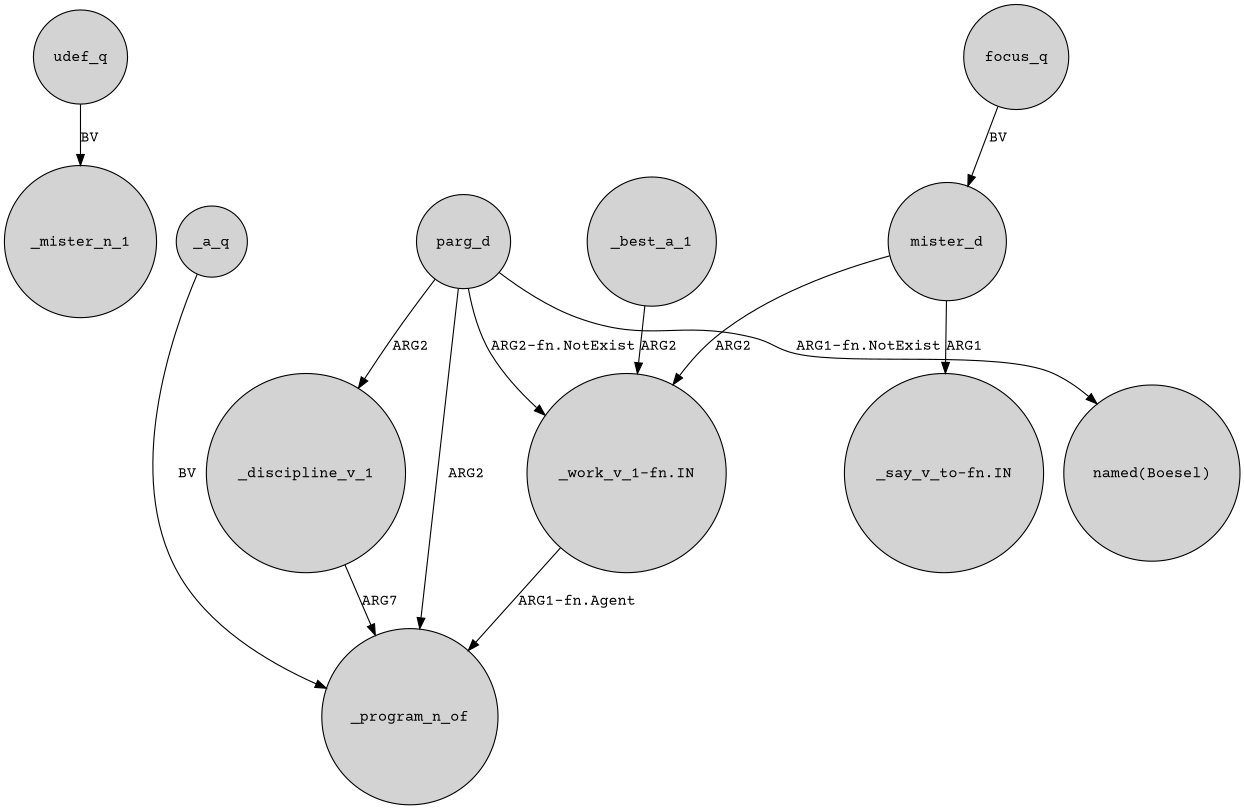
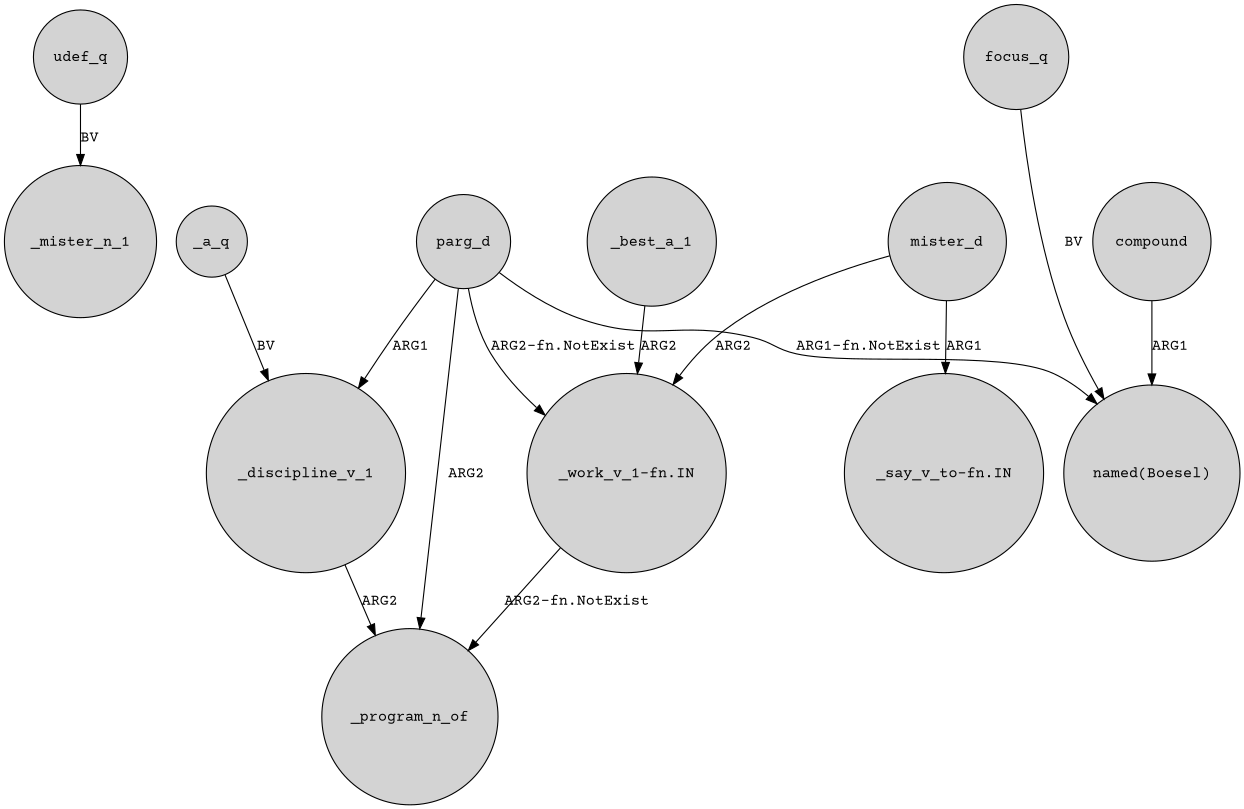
(985, 141) -> (1045, 254)
none -> (1152, 242)
(411, 346) -> (411, 346)
(158, 512) -> (245, 322)
(380, 601) -> (380, 601)
(577, 601) -> (577, 601)
